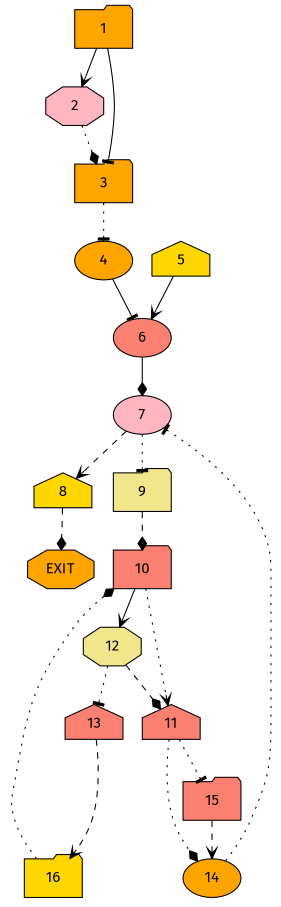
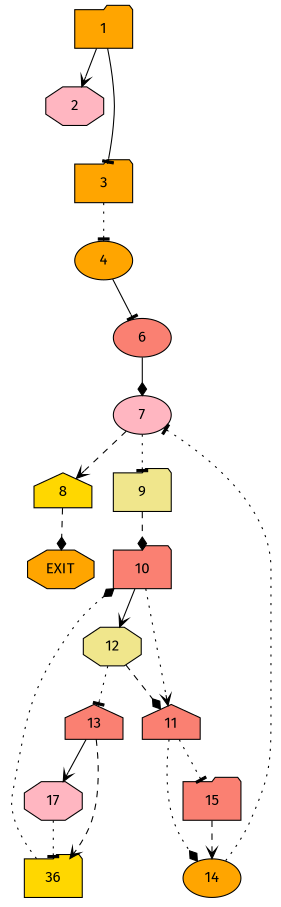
(87, 139) -> none
(181, 261) -> none
none -> (53, 801)
(53, 878) -> (53, 878)
